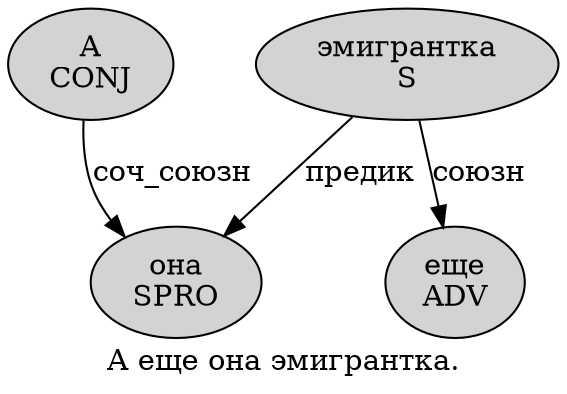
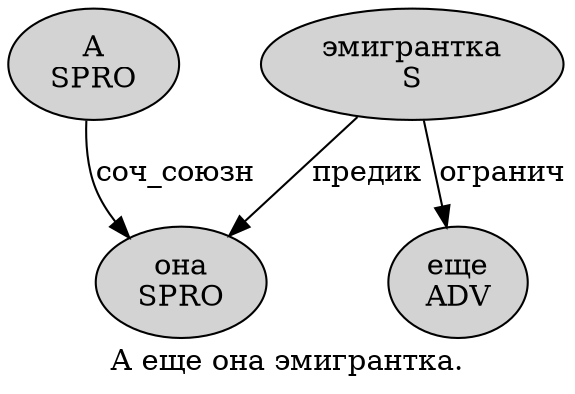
(91, 64) -> (94, 64)
(479, 173) -> (503, 173)
